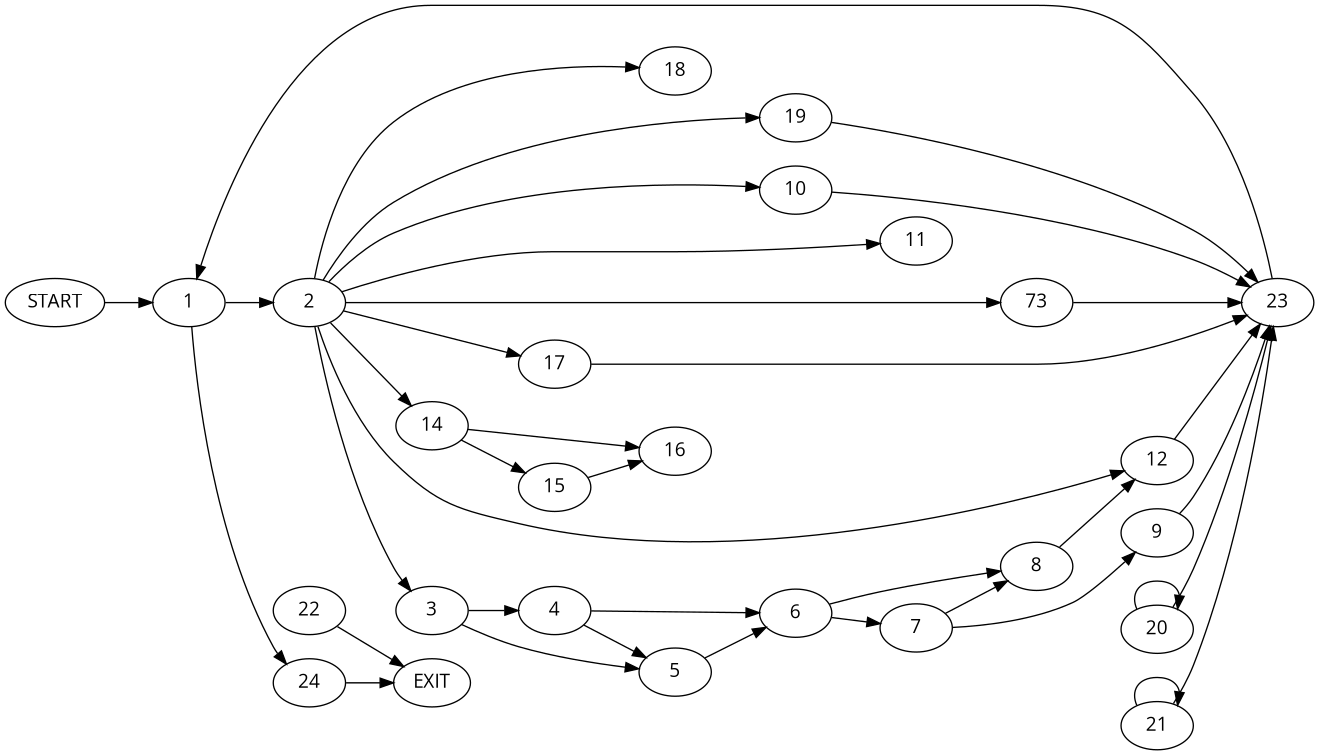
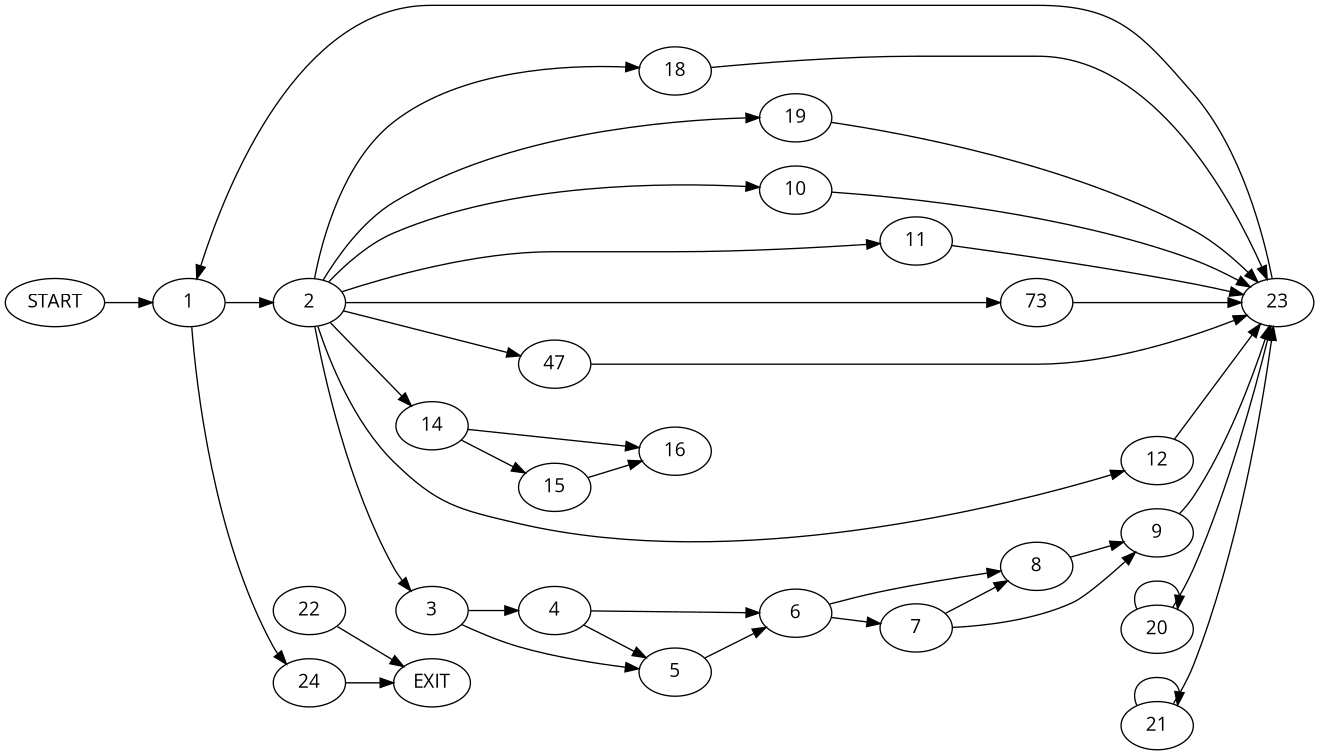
none -> (1036, 56)
none -> (1091, 266)
(555, 364) -> (555, 364)
(1092, 518) -> (1090, 551)
